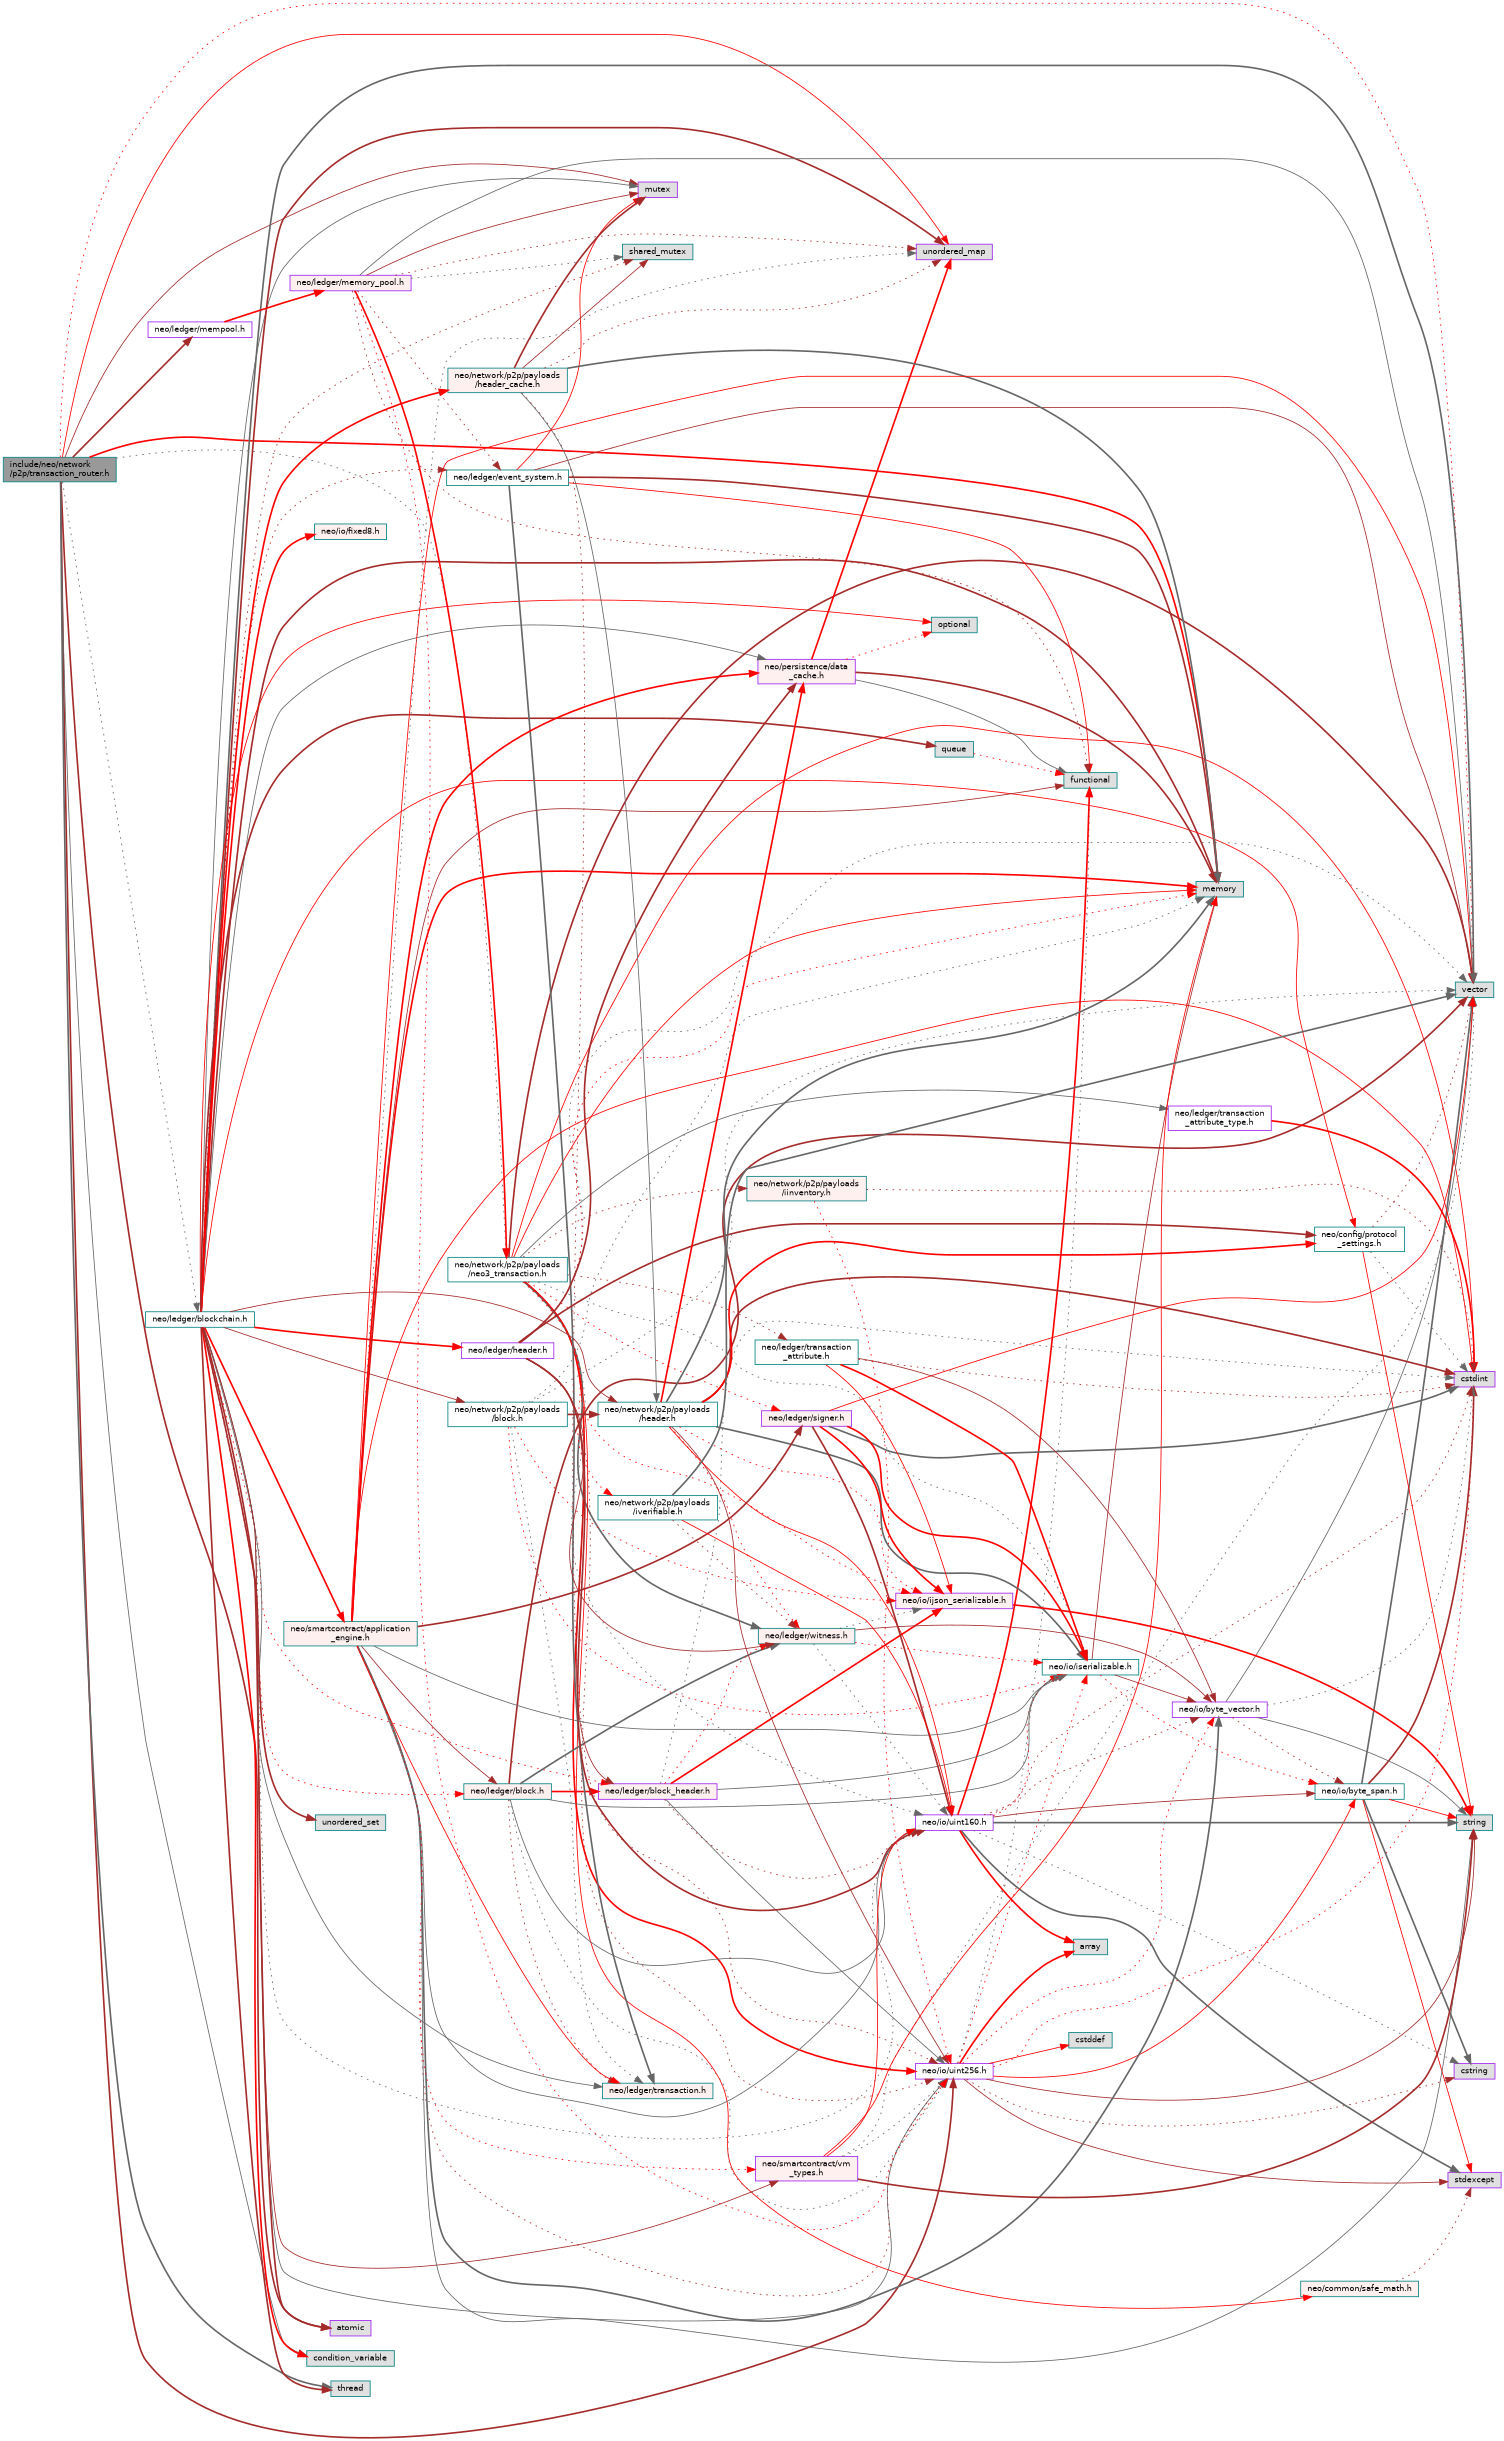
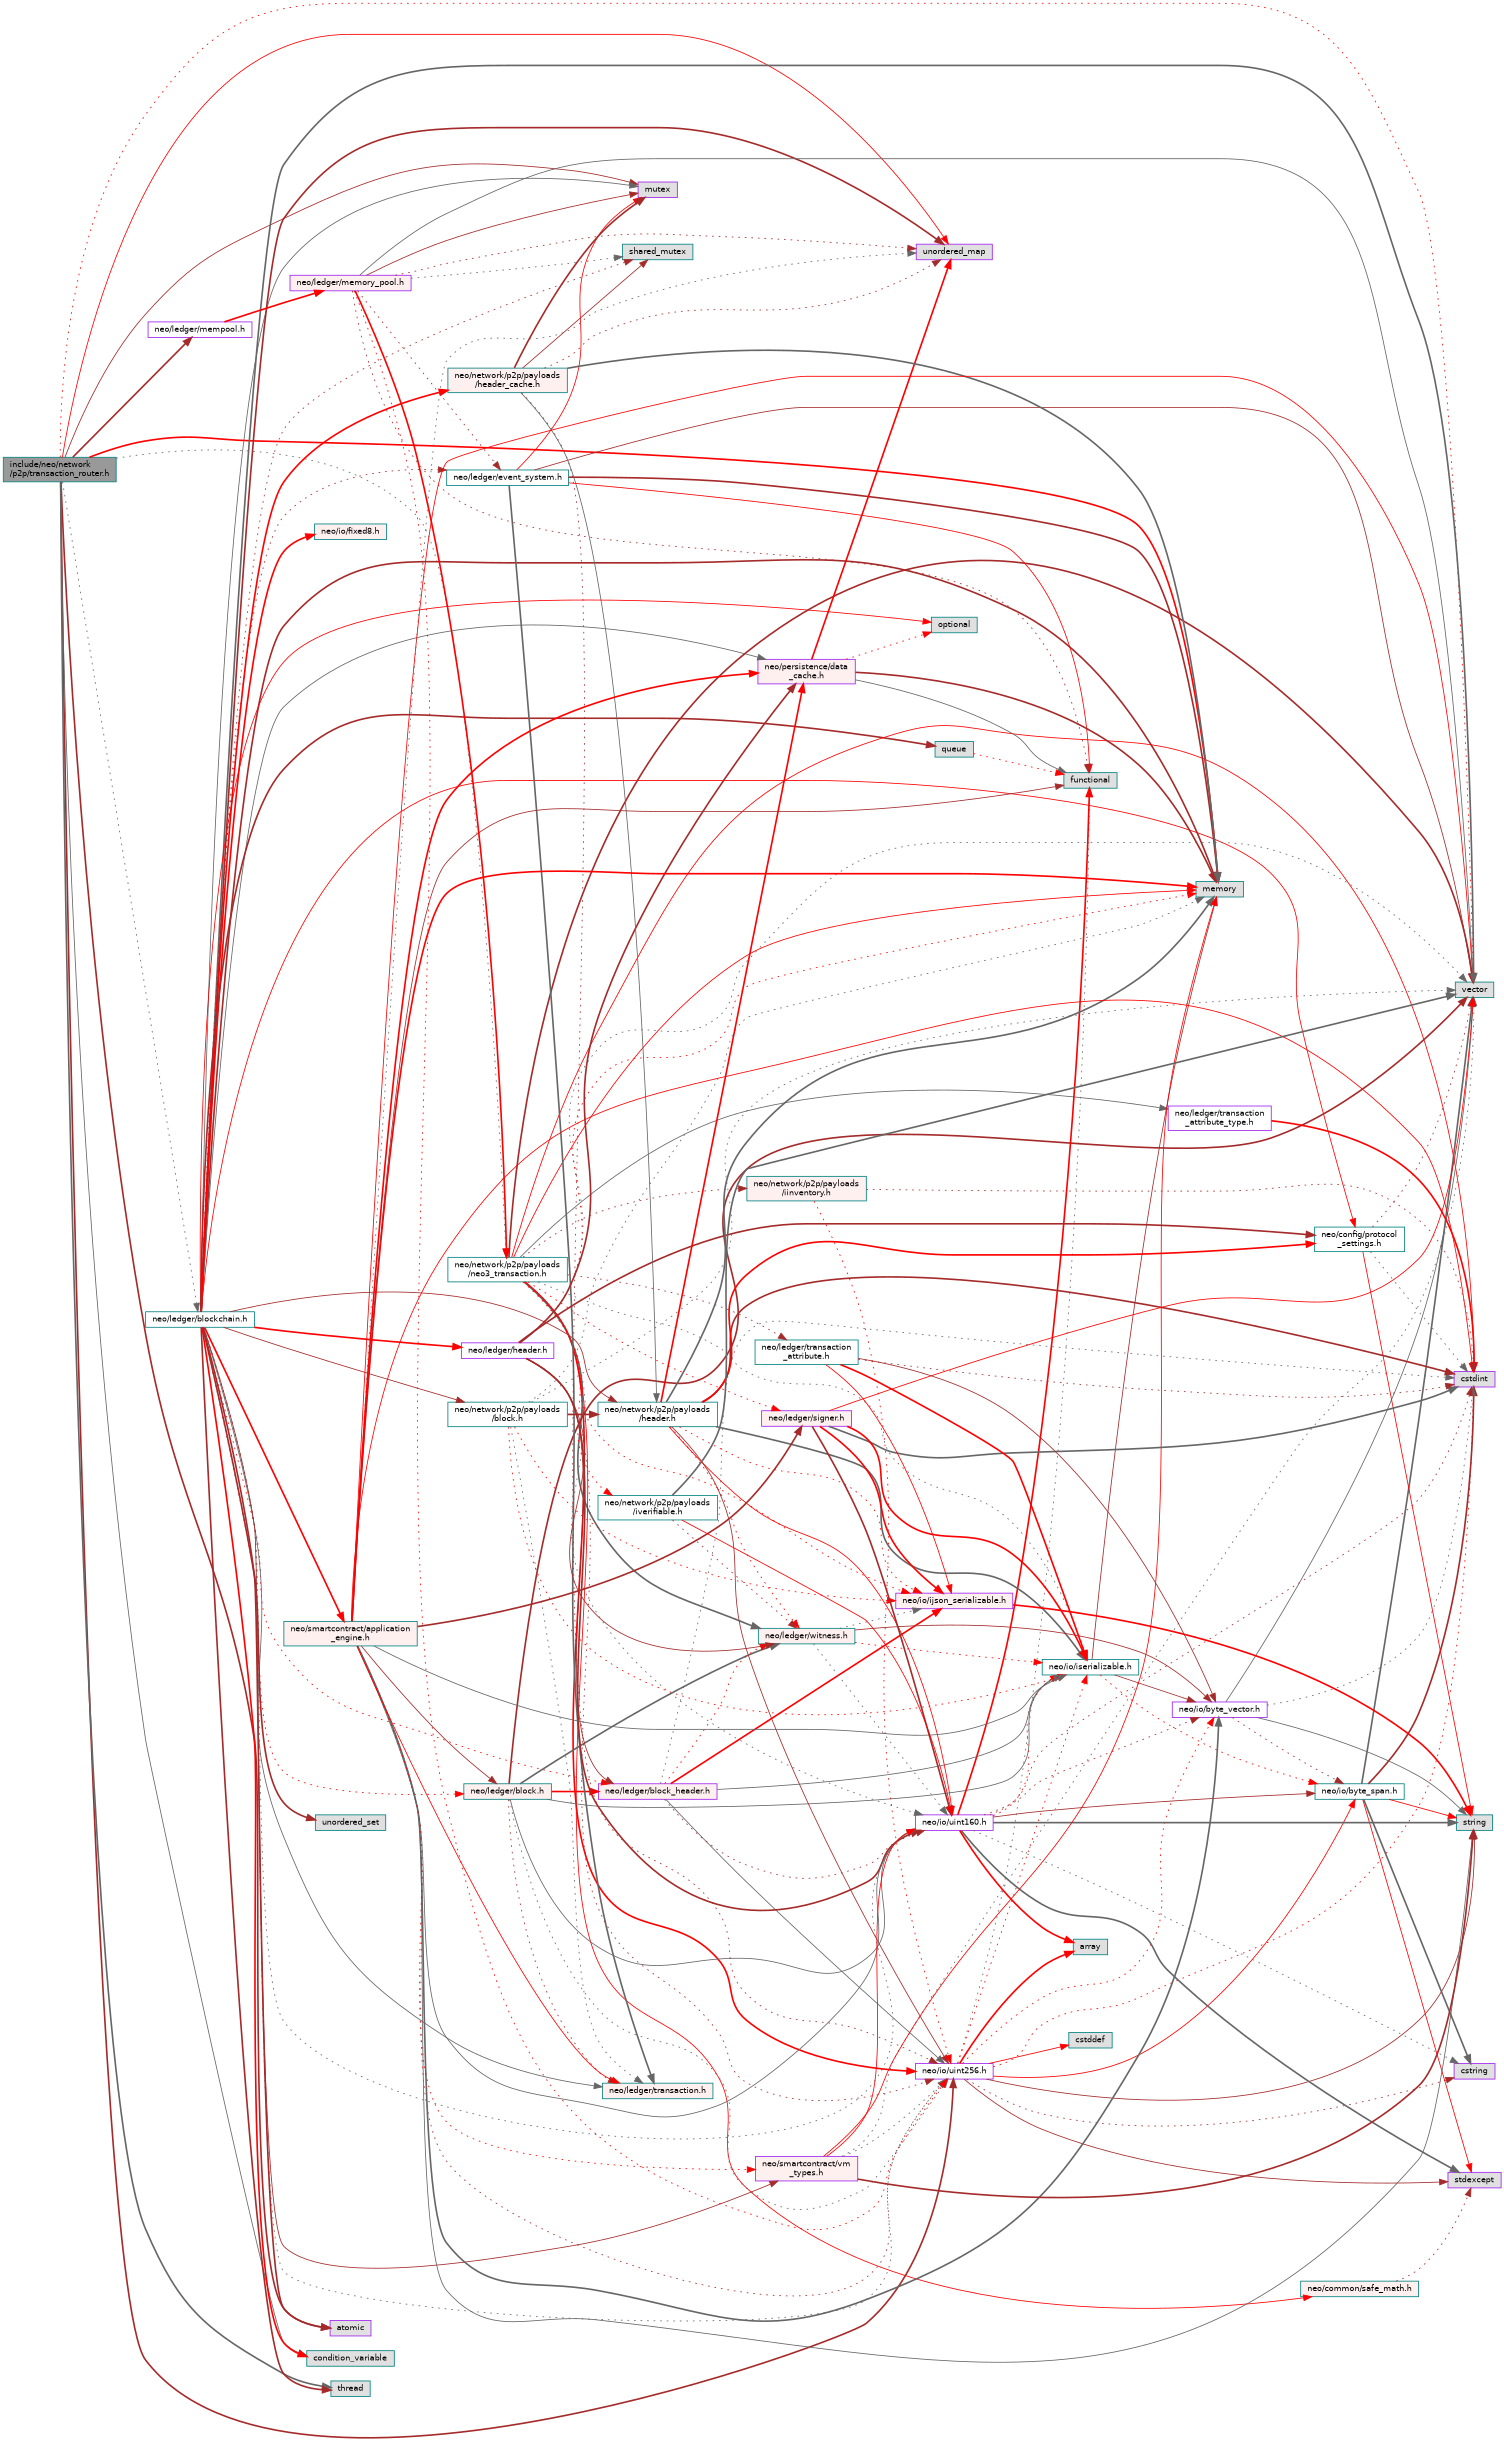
(280, 2254) -> (280, 2254)
